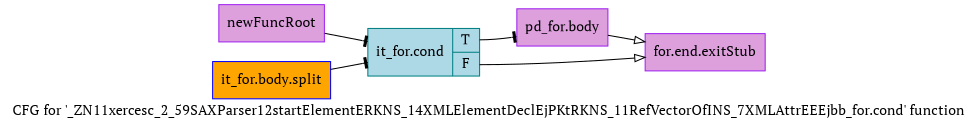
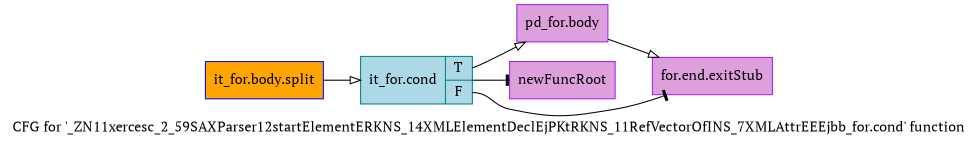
(344, 37) -> (488, 80)
(495, 39) -> (494, 58)
(557, 63) -> (566, 116)
(347, 66) -> (337, 80)
